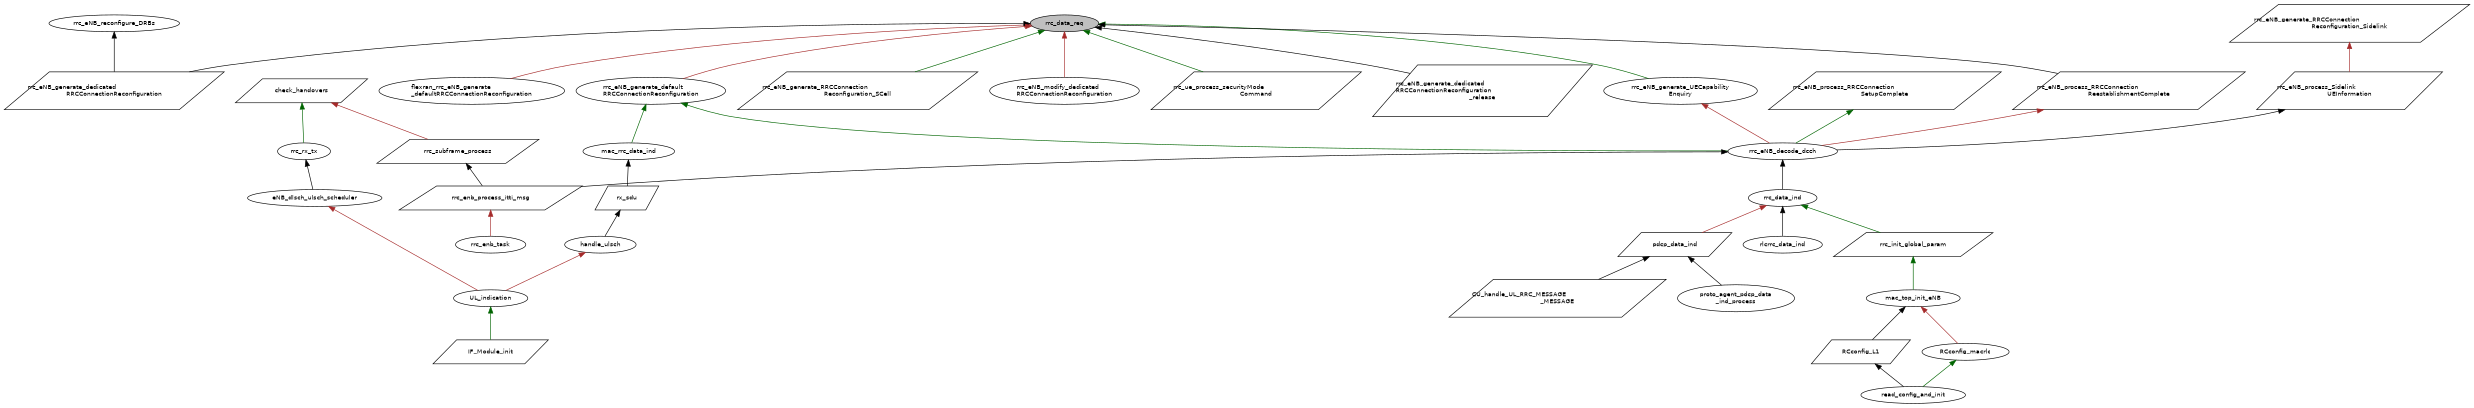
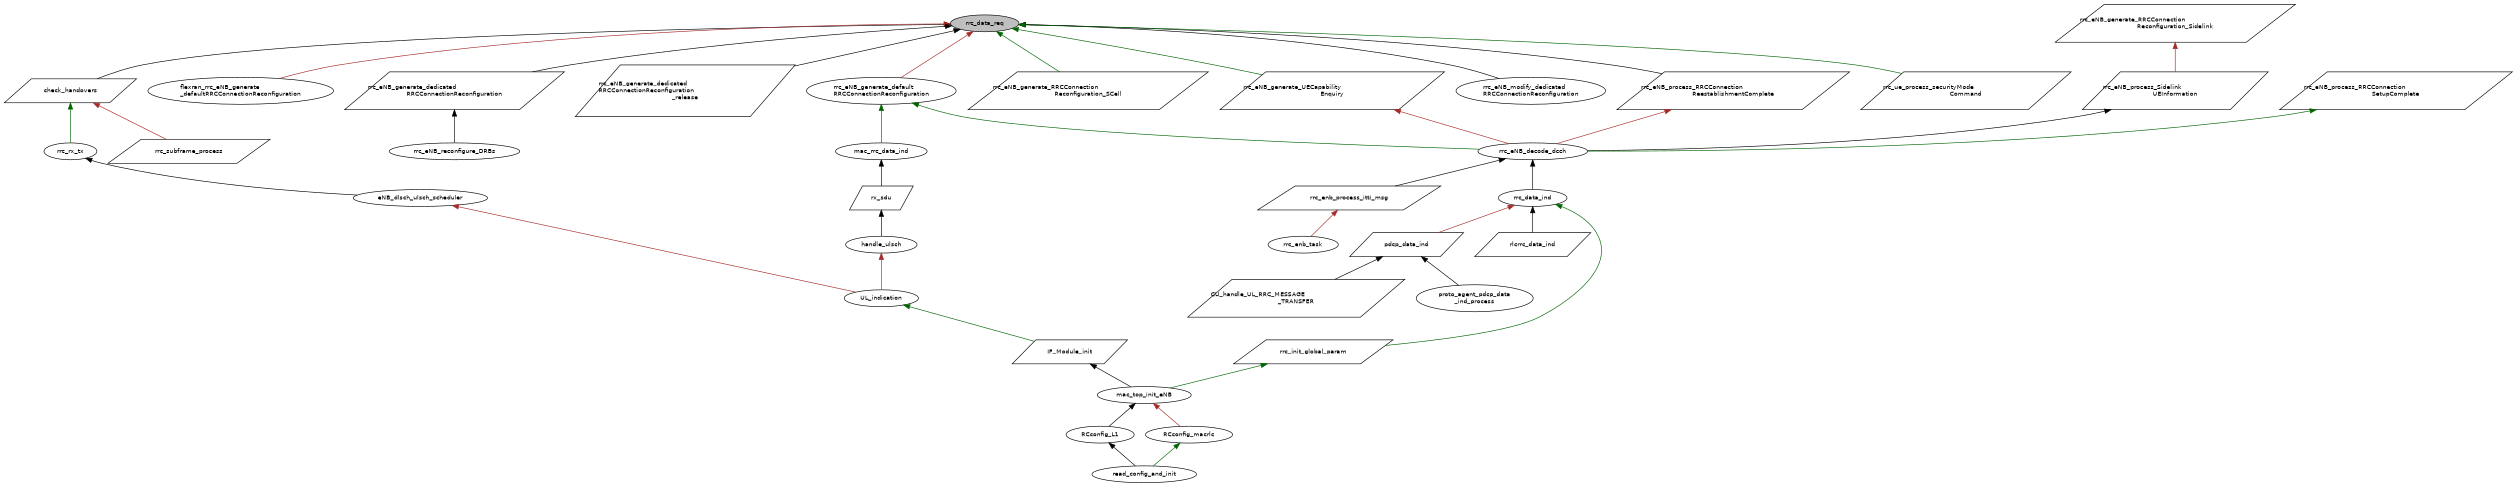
none -> (519, 35)
(114, 55) -> (454, 129)
(1065, 58) -> (1264, 39)
(1681, 91) -> (1332, 91)
(476, 177) -> none
(1783, 245) -> (1533, 245)
(1558, 298) -> (1296, 298)
(1861, 352) -> (1100, 435)
none -> (1113, 377)
